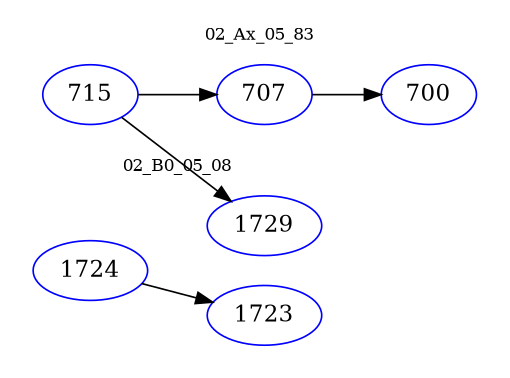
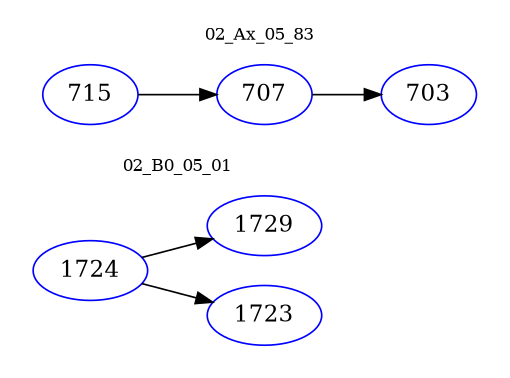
(429, 95) -> (429, 95)
(179, 162) -> (169, 250)
(177, 167) -> (177, 167)
